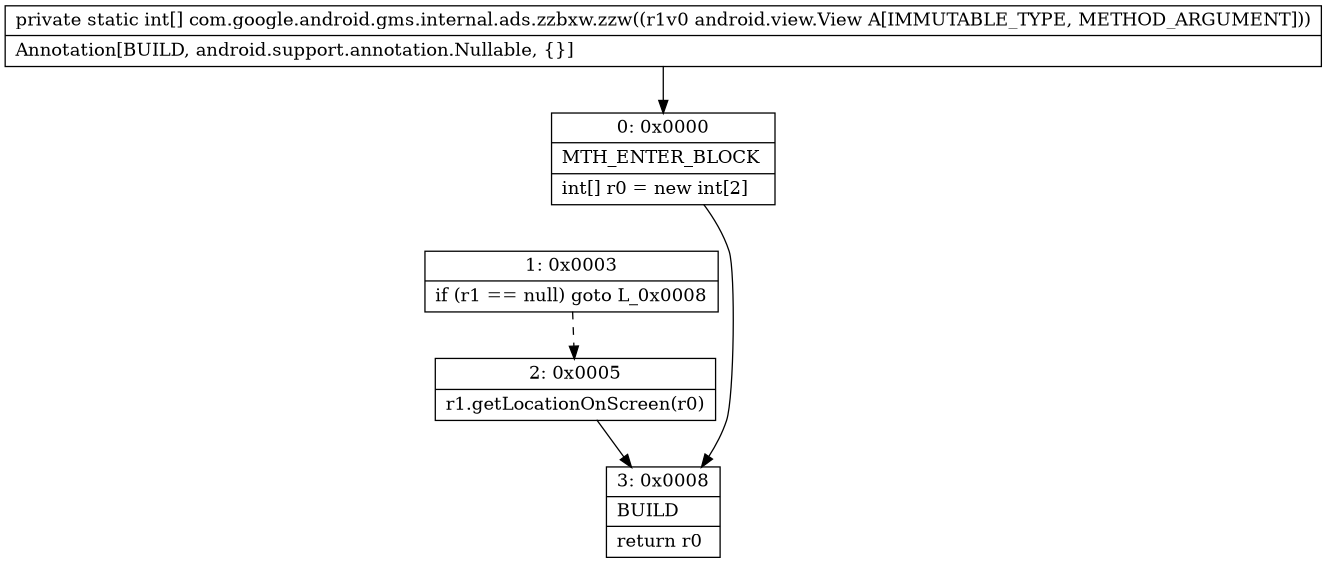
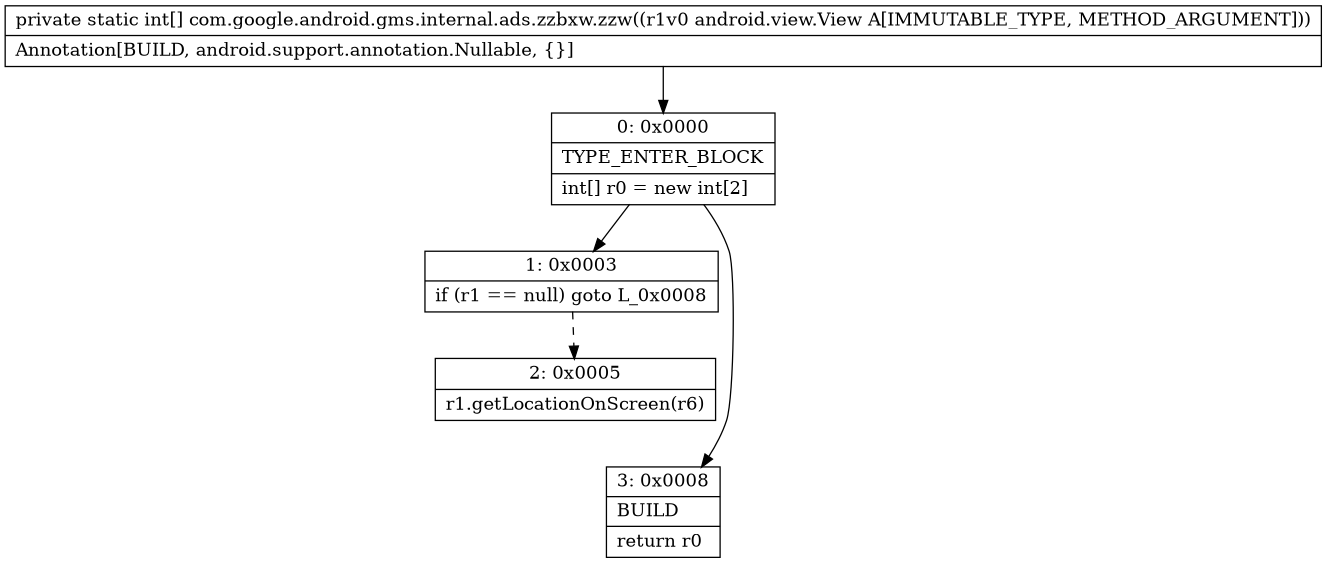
(661, 158) -> (663, 158)
none -> (616, 223)
(575, 404) -> (575, 404)
(610, 438) -> none
